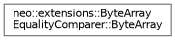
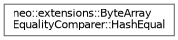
(88, 20) -> (89, 20)
